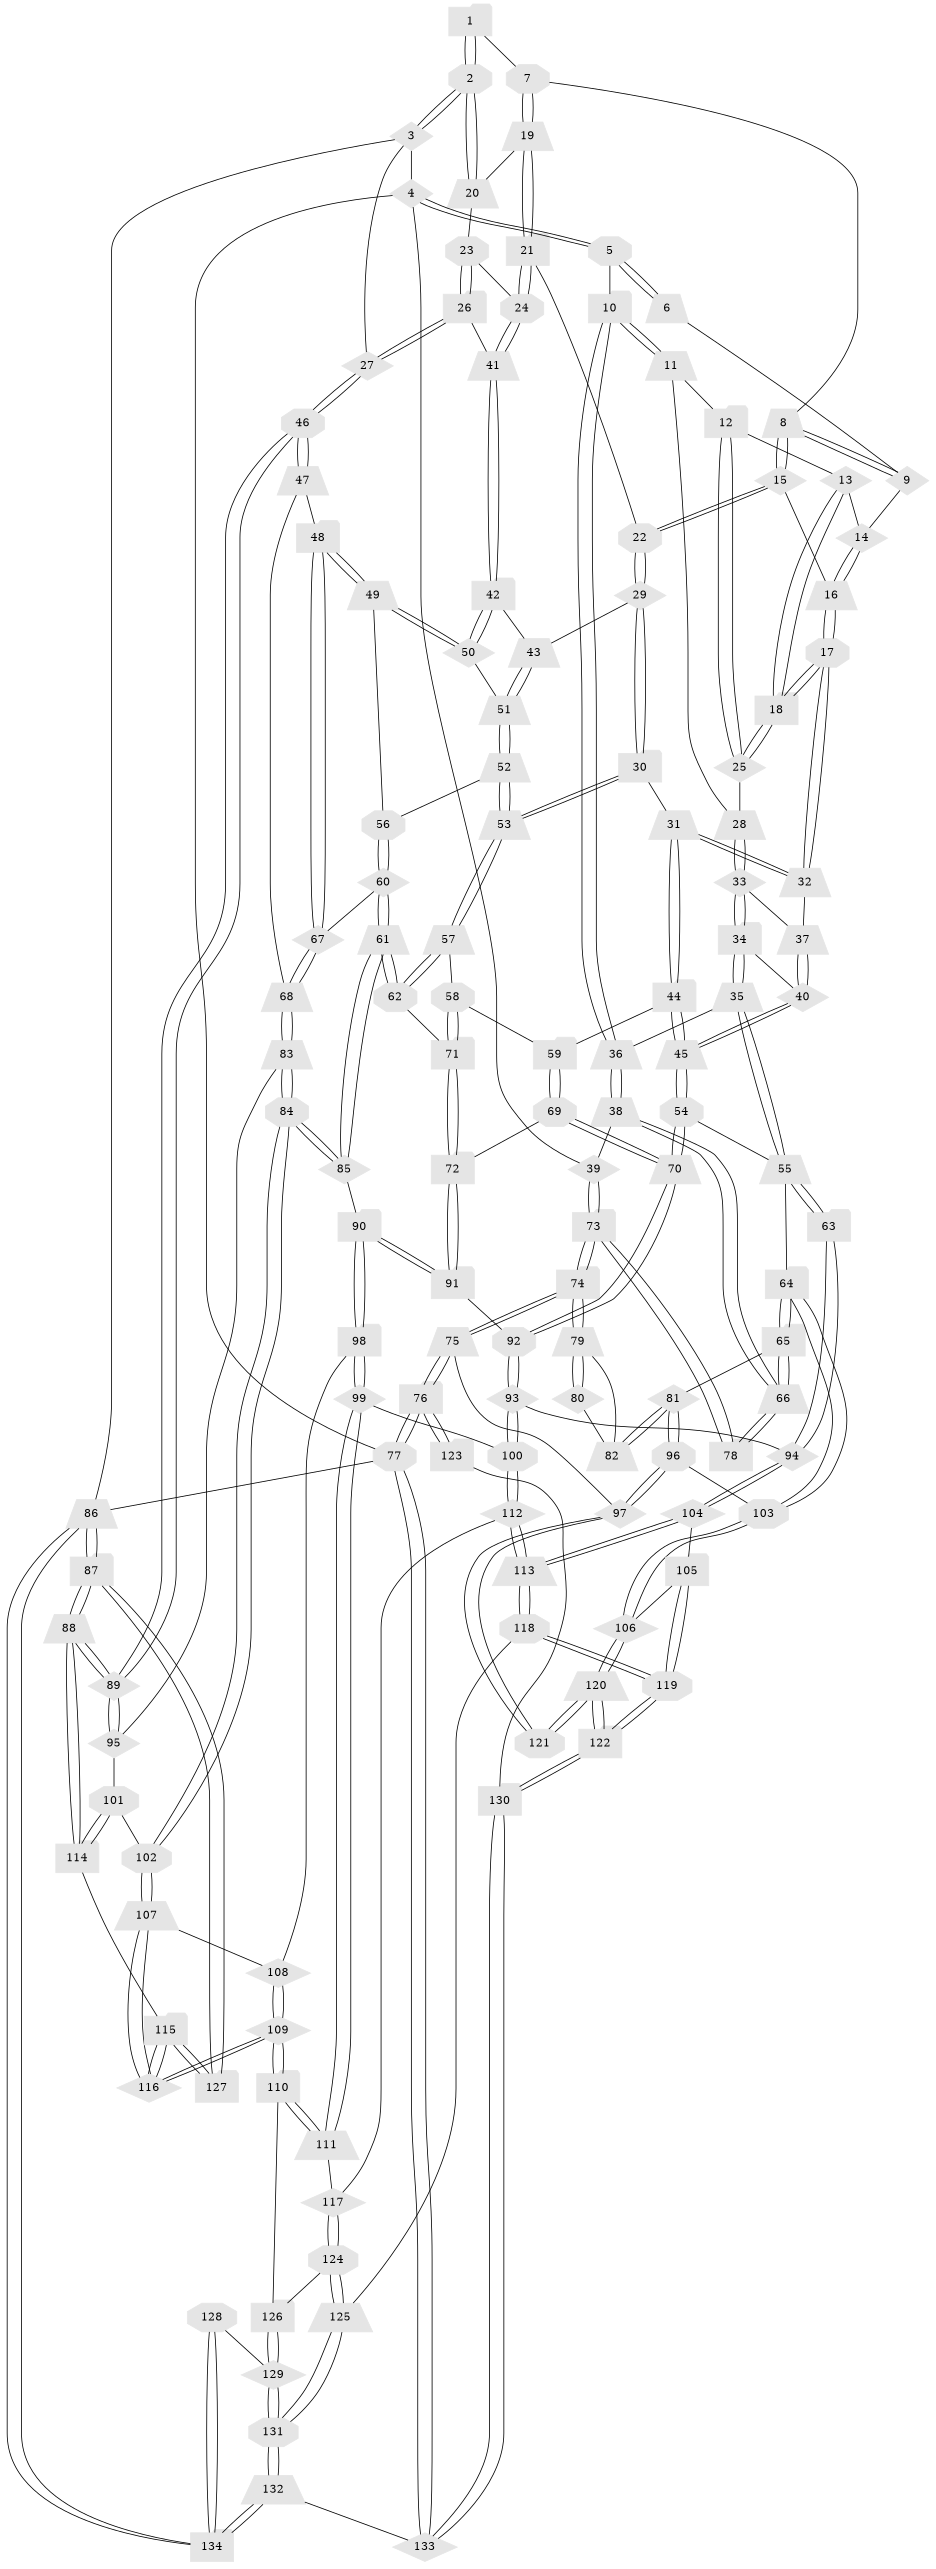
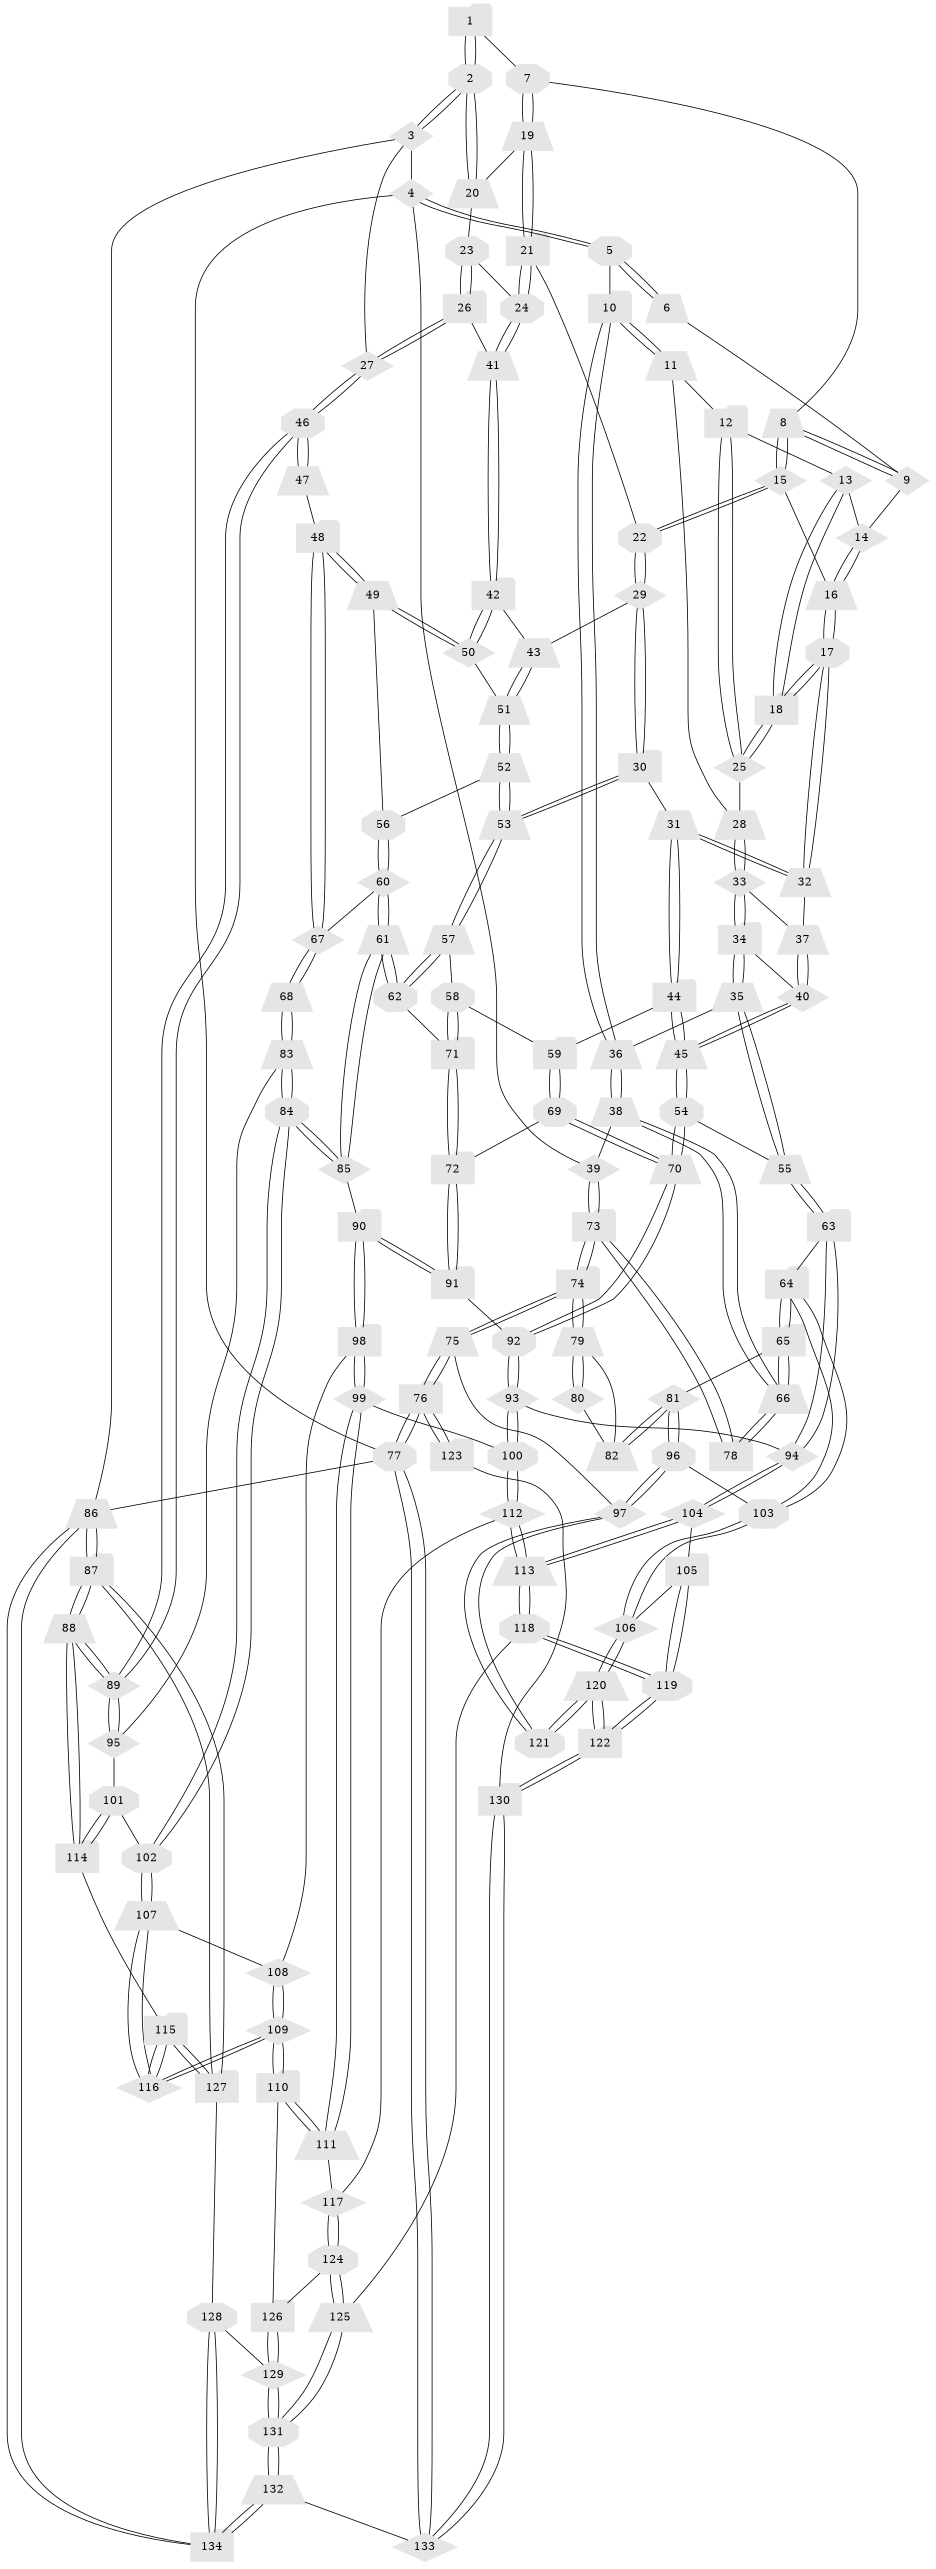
(270, 737) -> none
(786, 1227) -> (808, 1256)
none -> (214, 2203)
